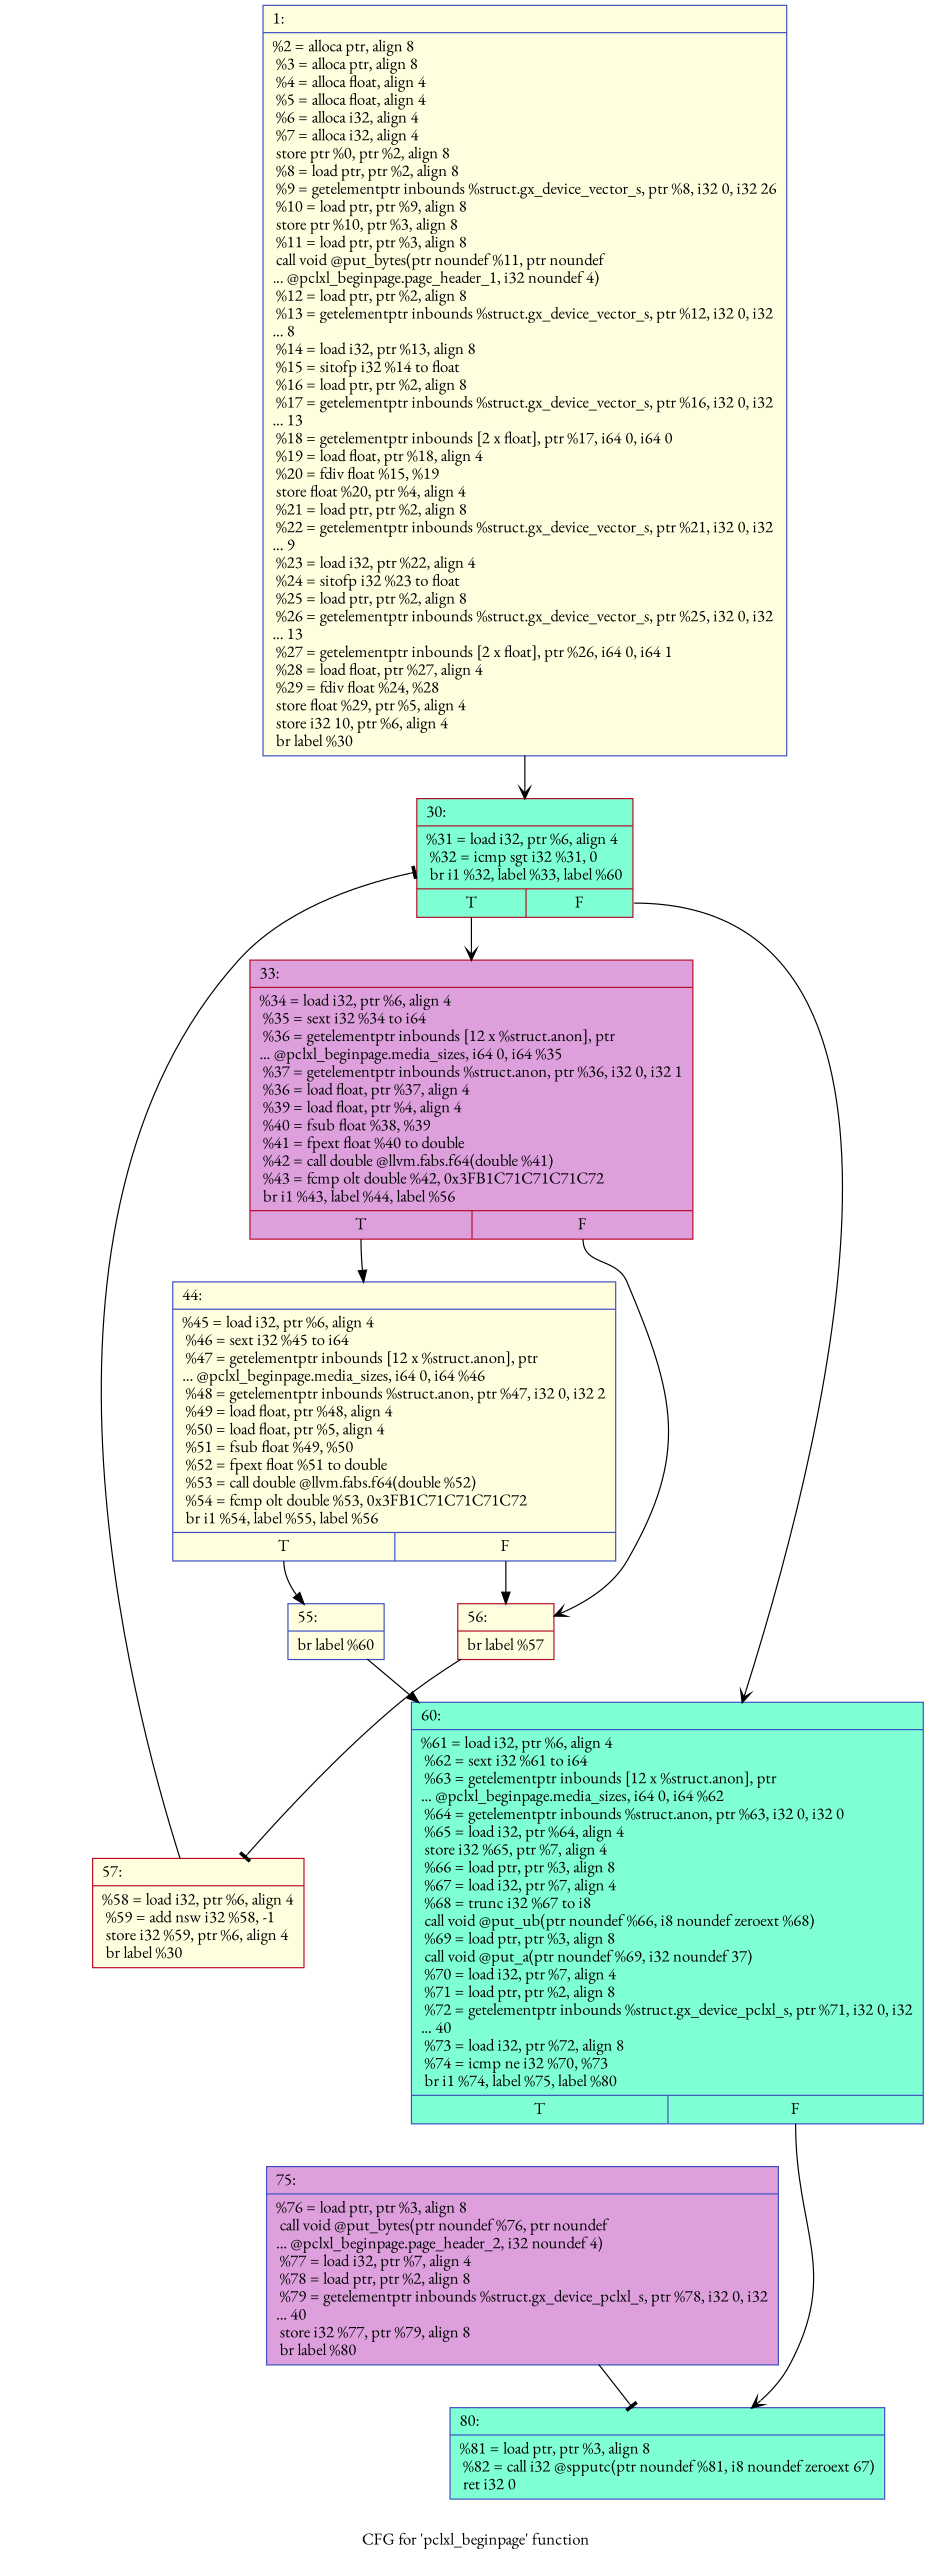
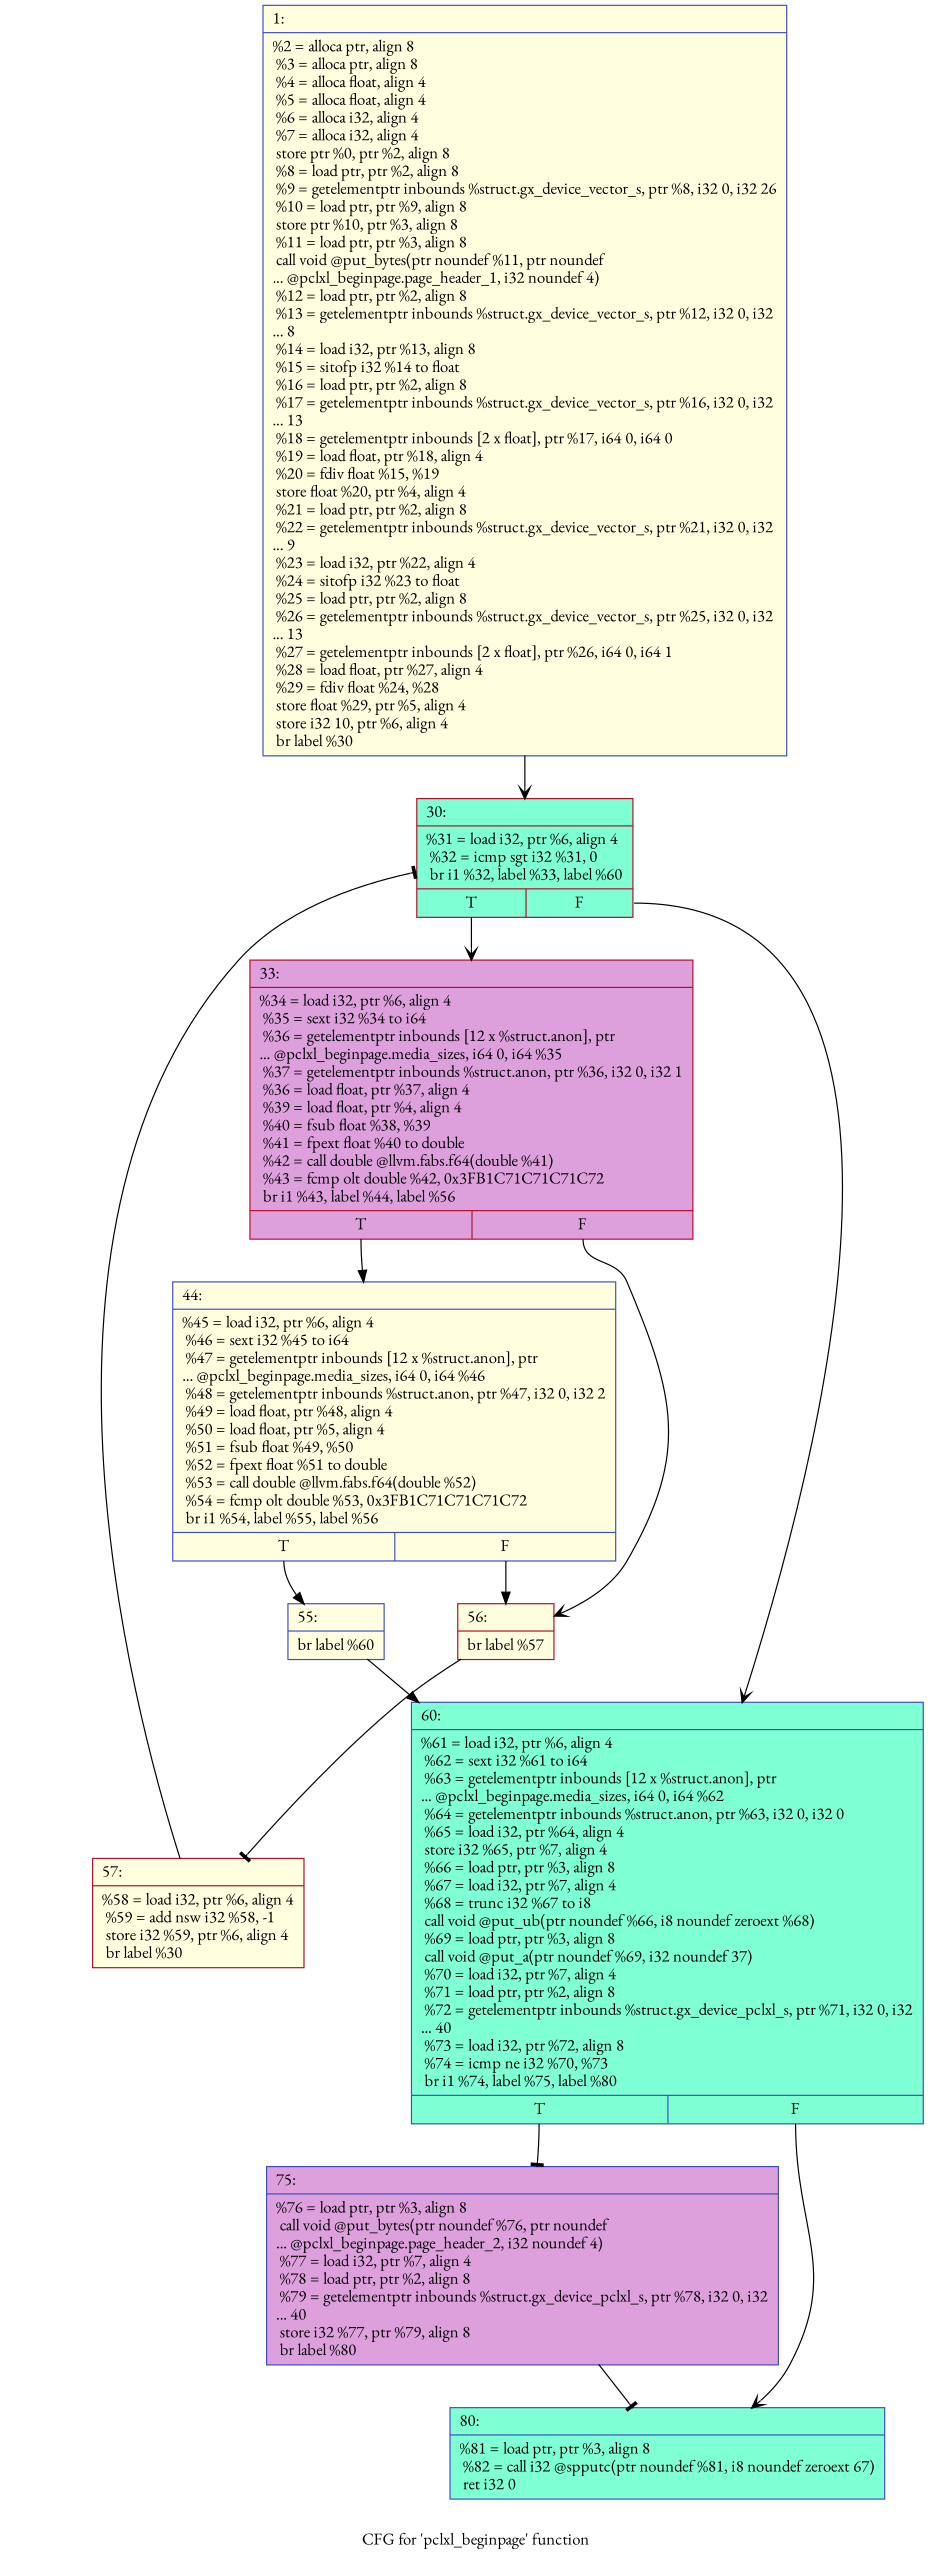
none -> (539, 2142)
